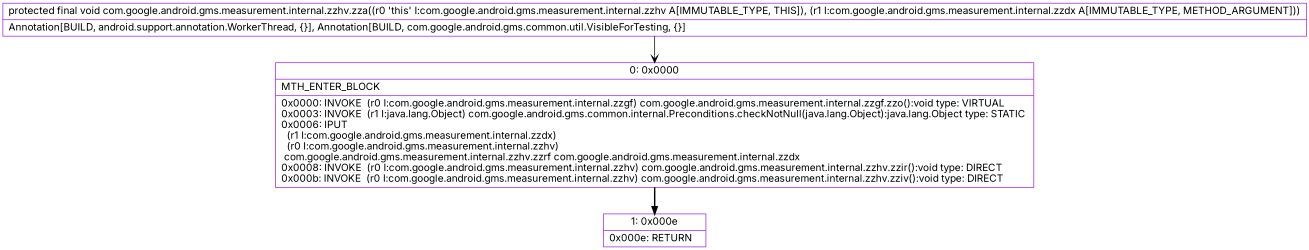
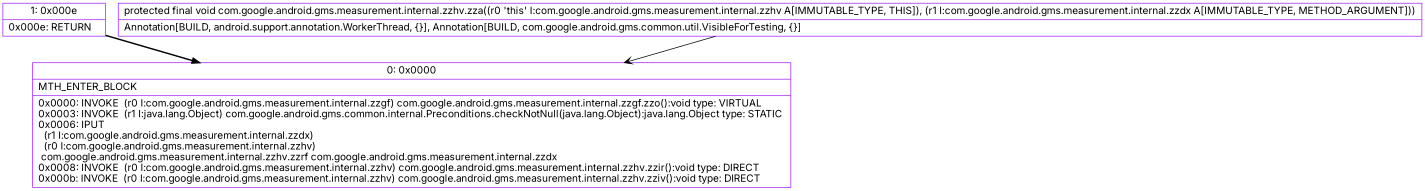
(655, 197) -> (149, 48)
